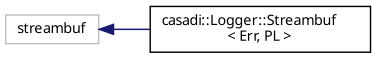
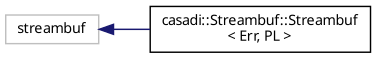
(260, 29) -> (260, 29)
